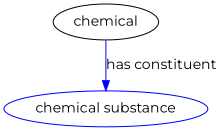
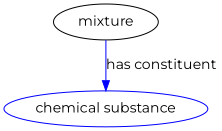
(106, 22) -> (106, 22)
